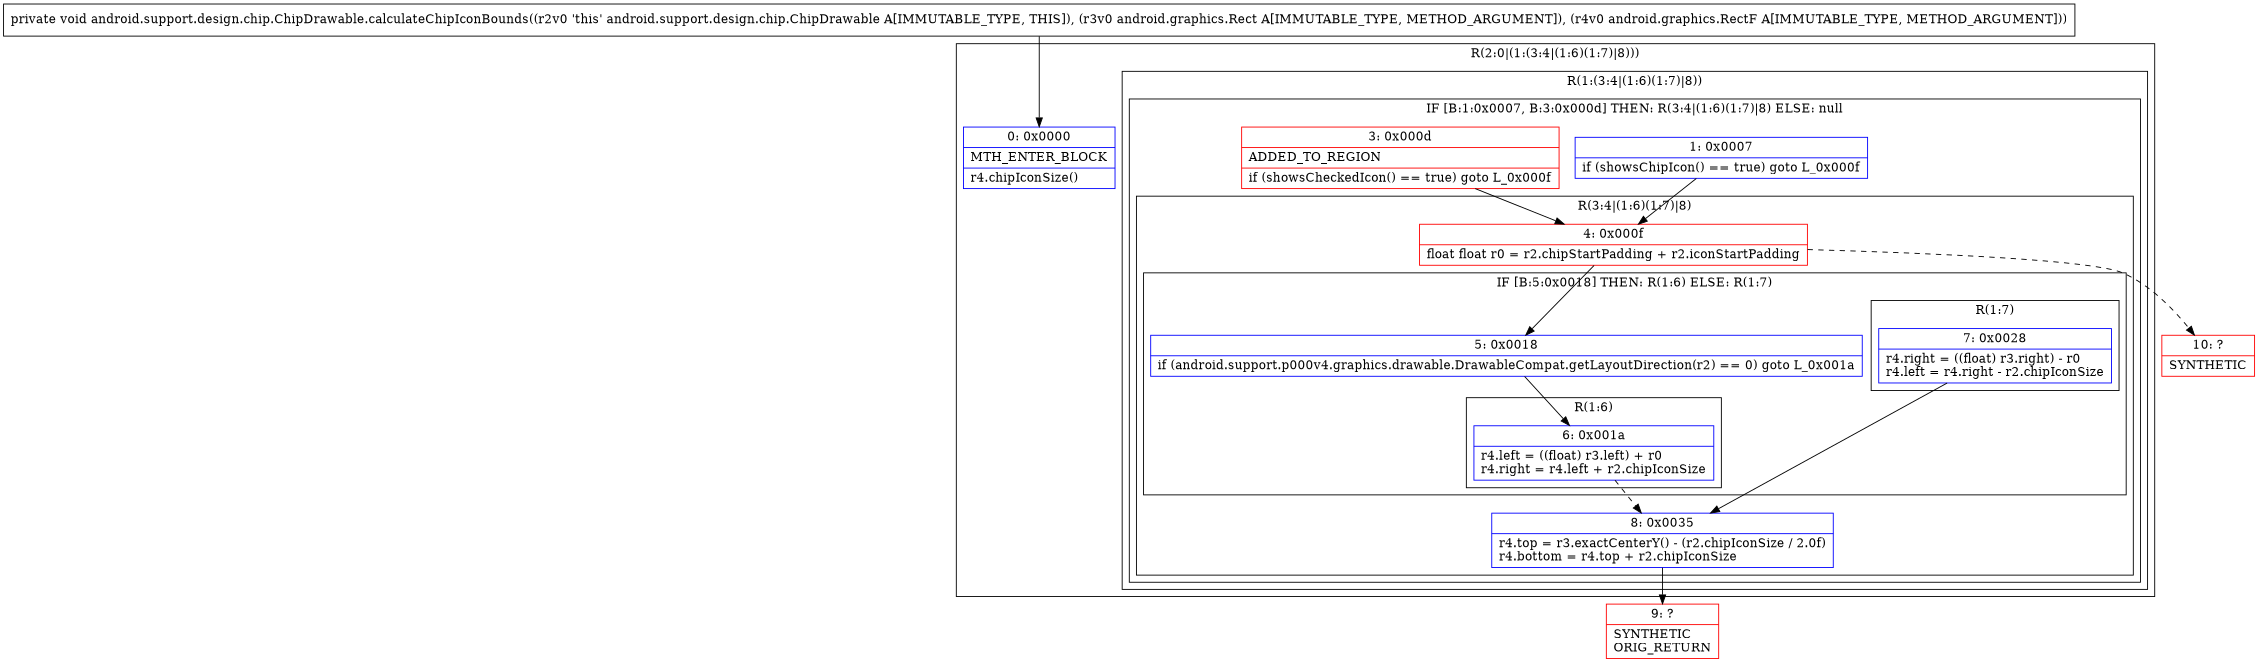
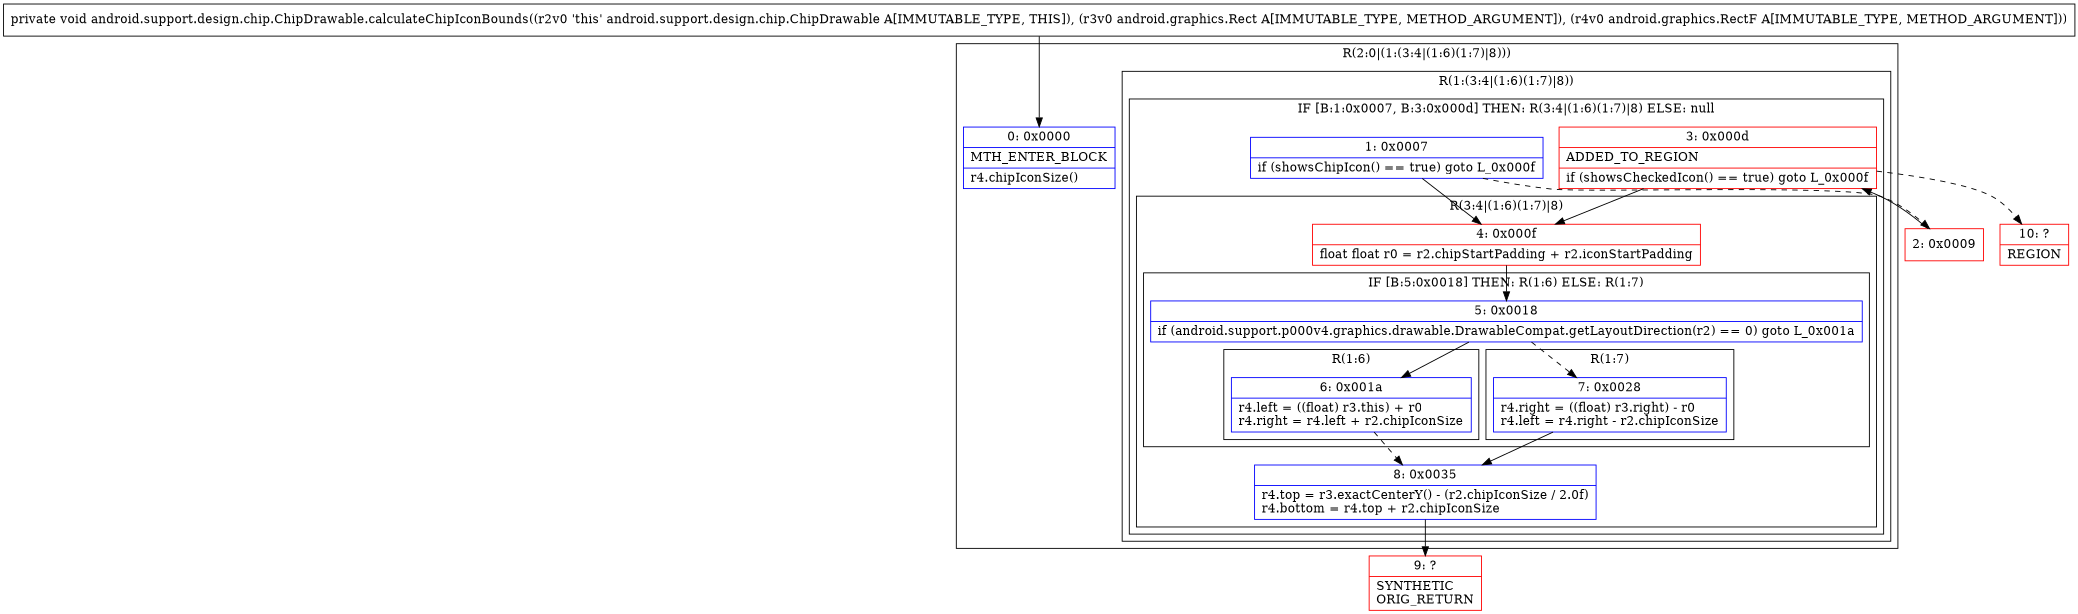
none -> (1944, 245)
(2009, 258) -> (1951, 183)
none -> (1550, 357)
(2208, 366) -> (2034, 255)
(1572, 456) -> (1331, 408)
